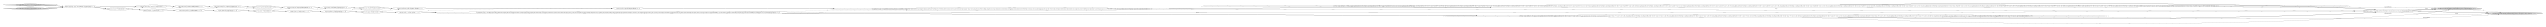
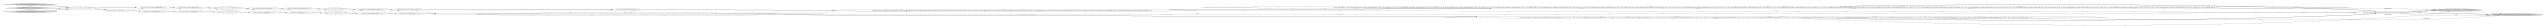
none -> (30, 8)
